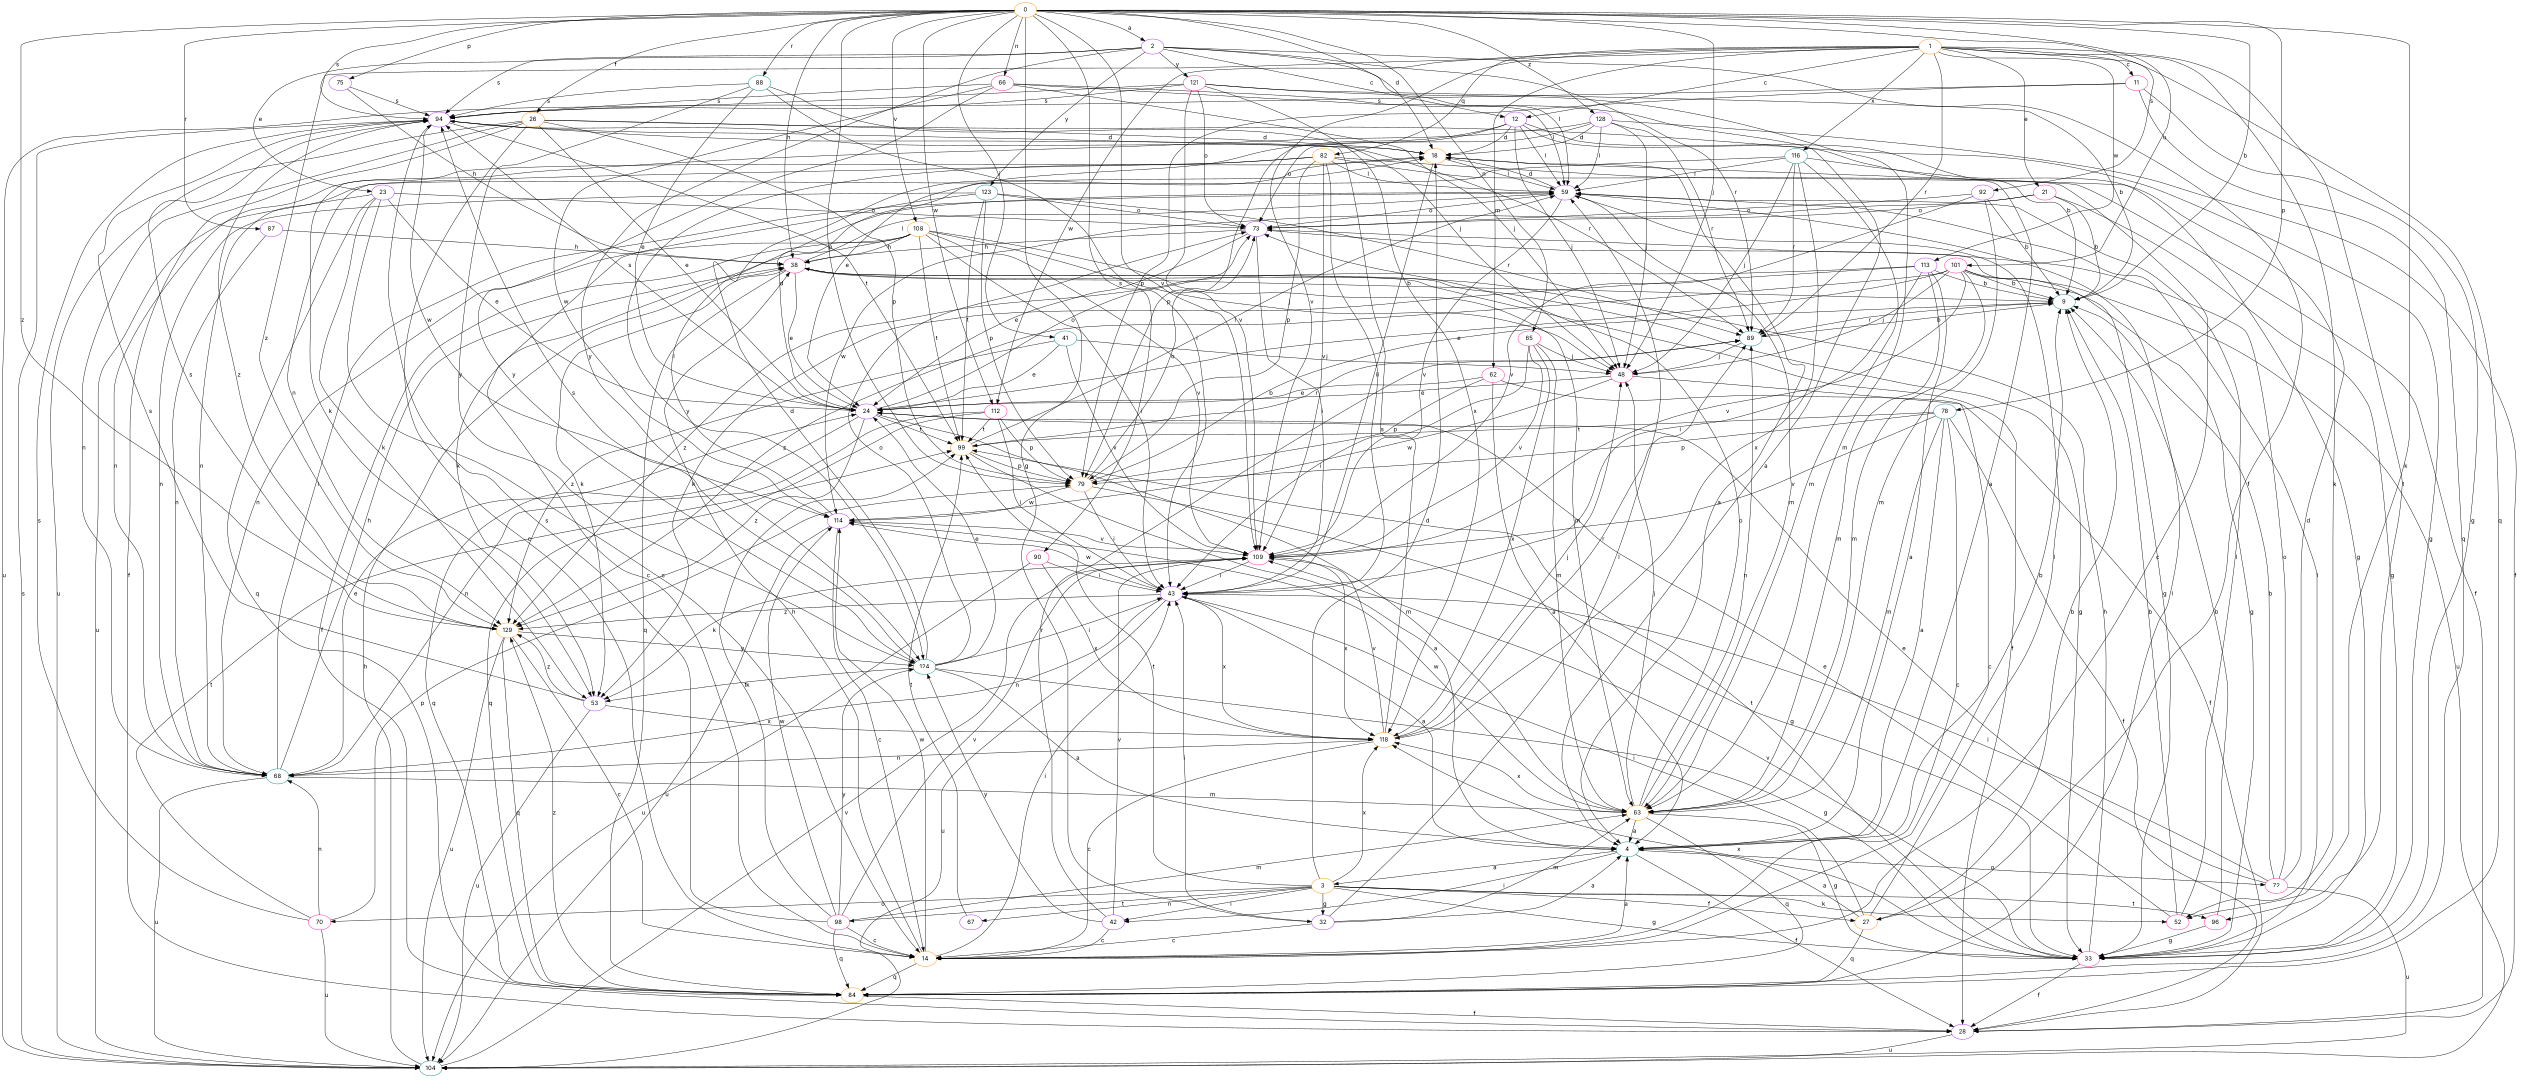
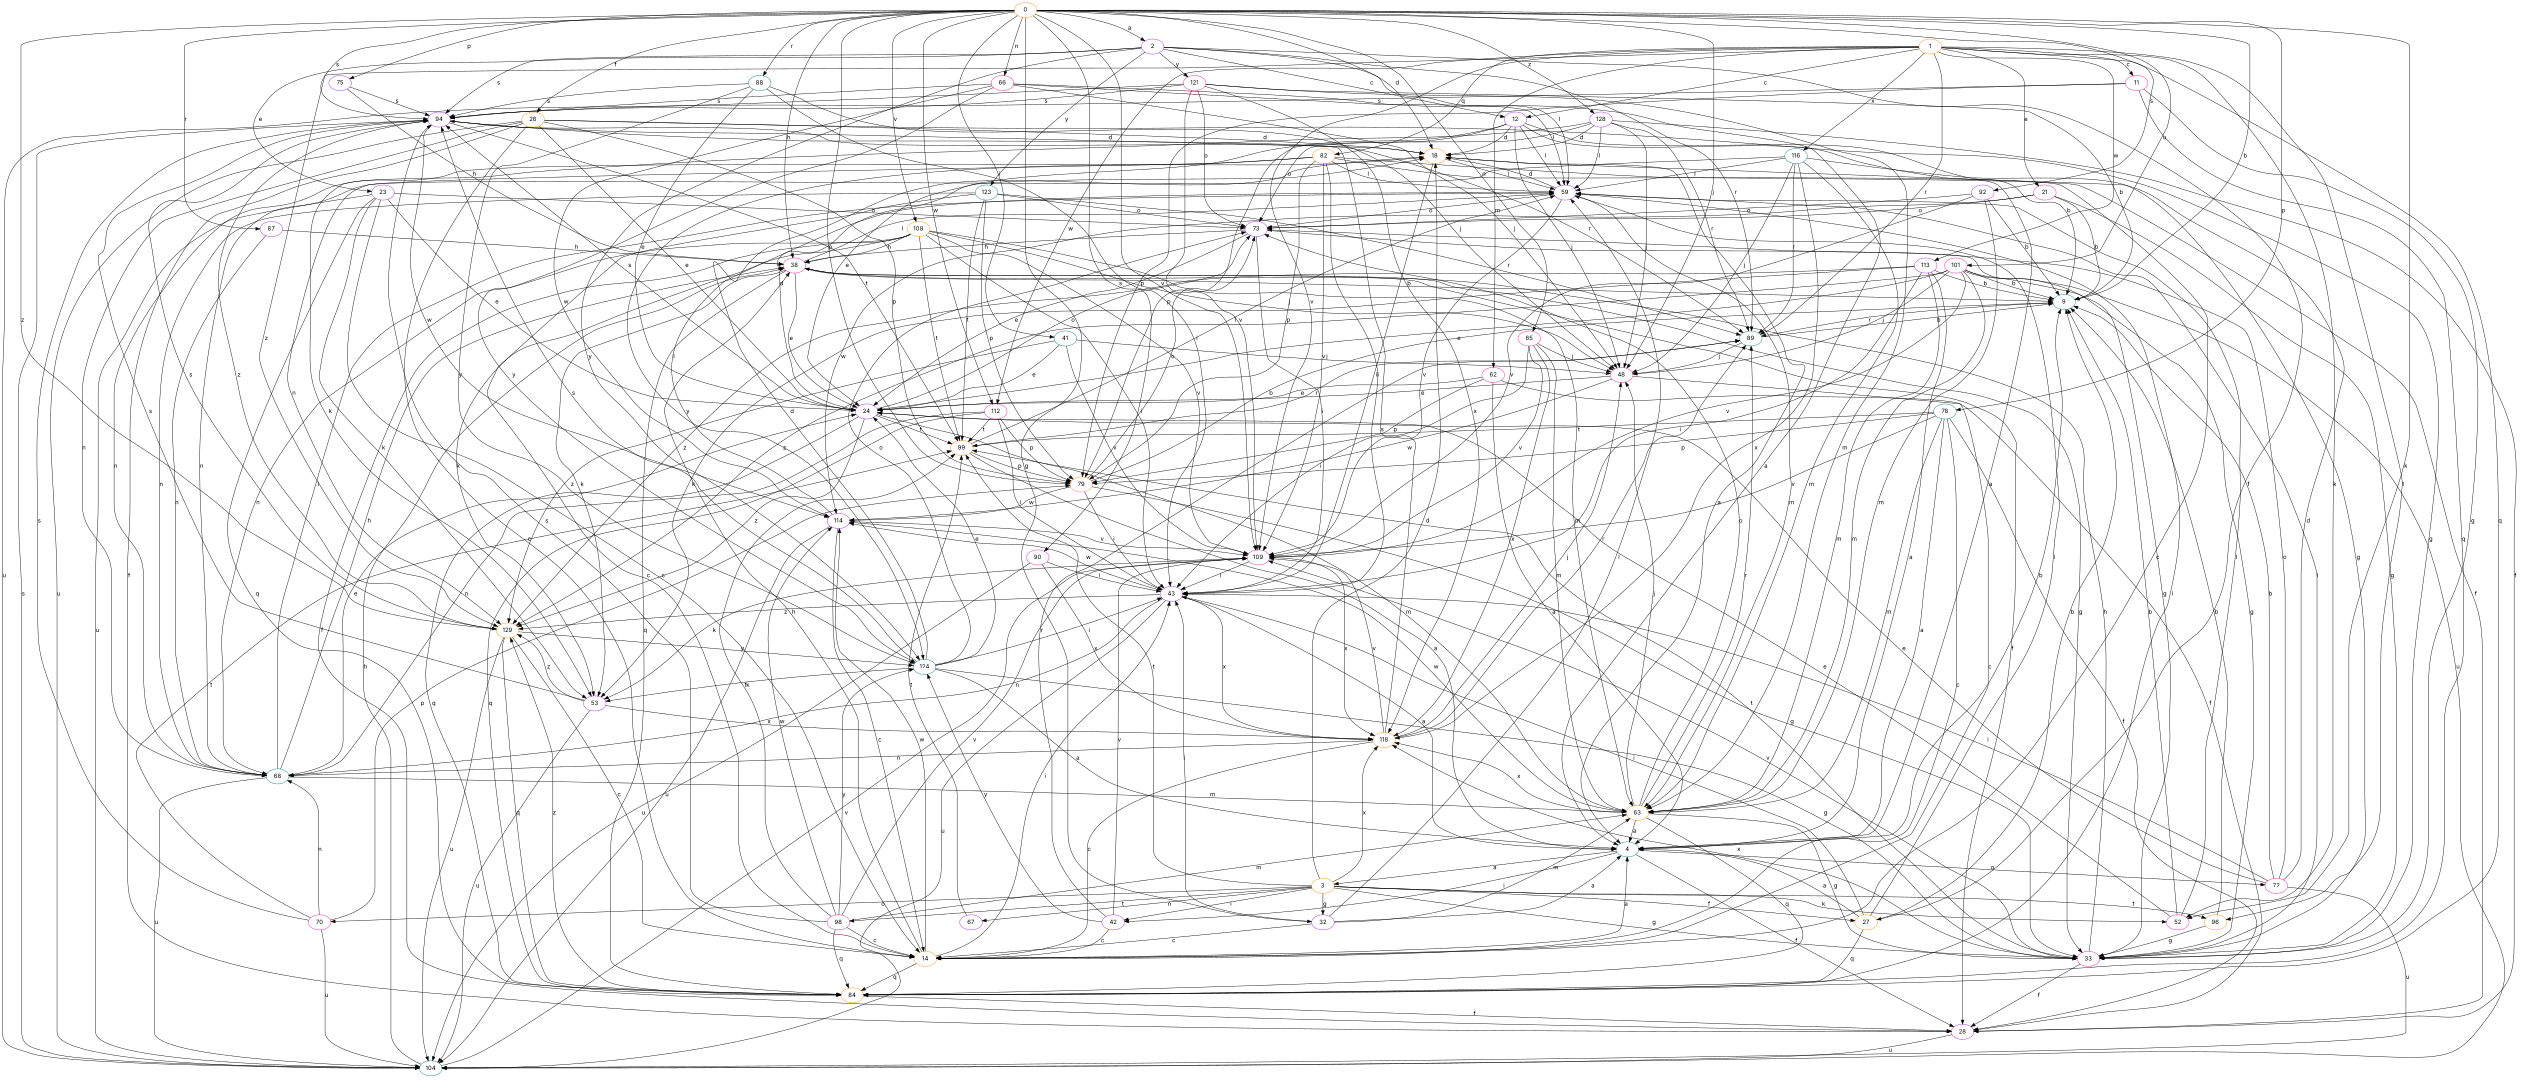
(1746, 576) -> (1746, 576)
(2216, 922) -> (2216, 922)
